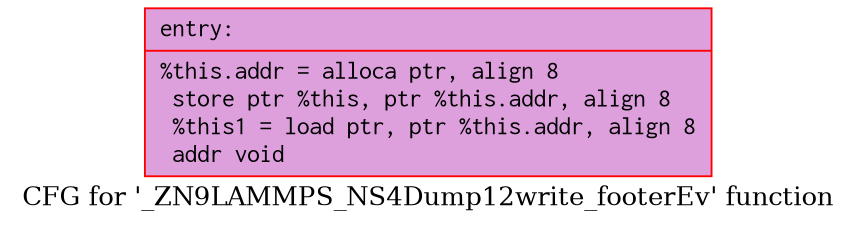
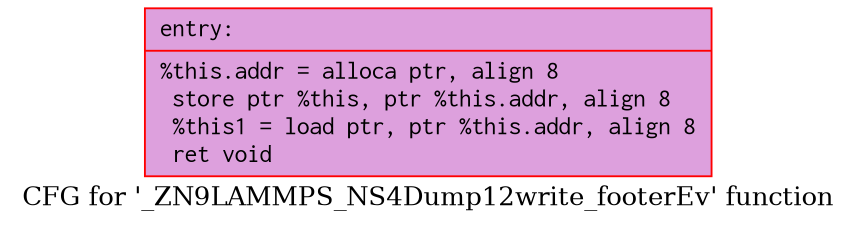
(222, 154) -> (216, 154)
